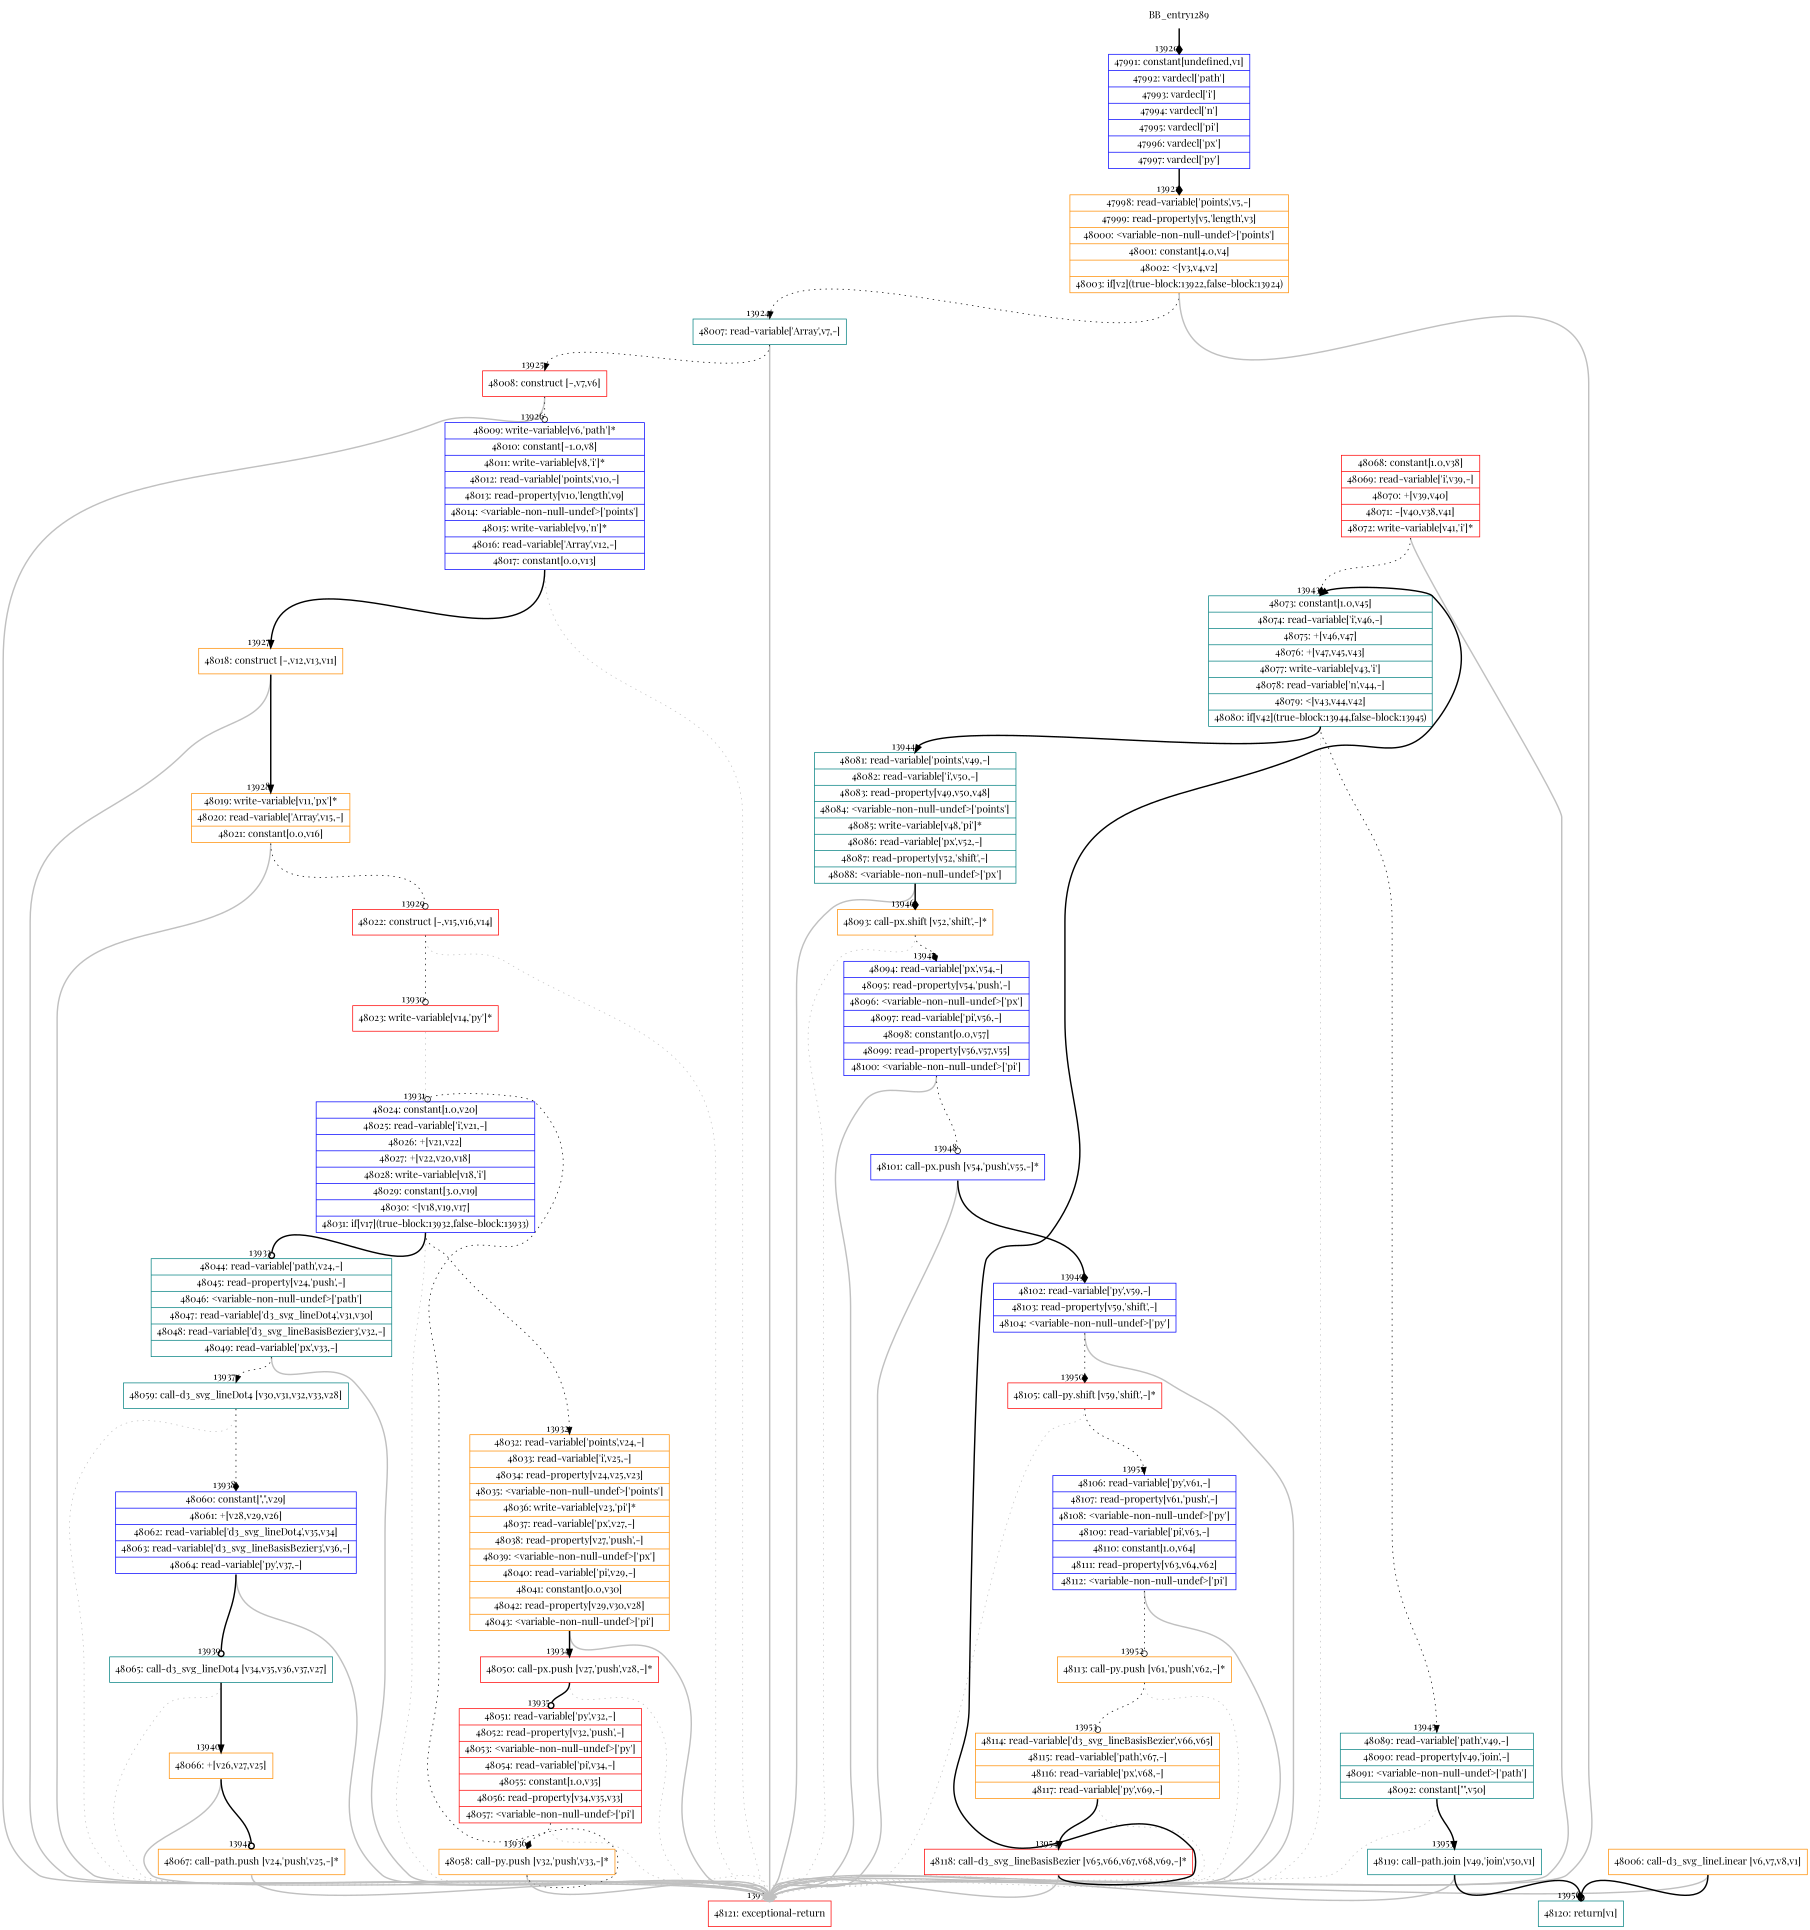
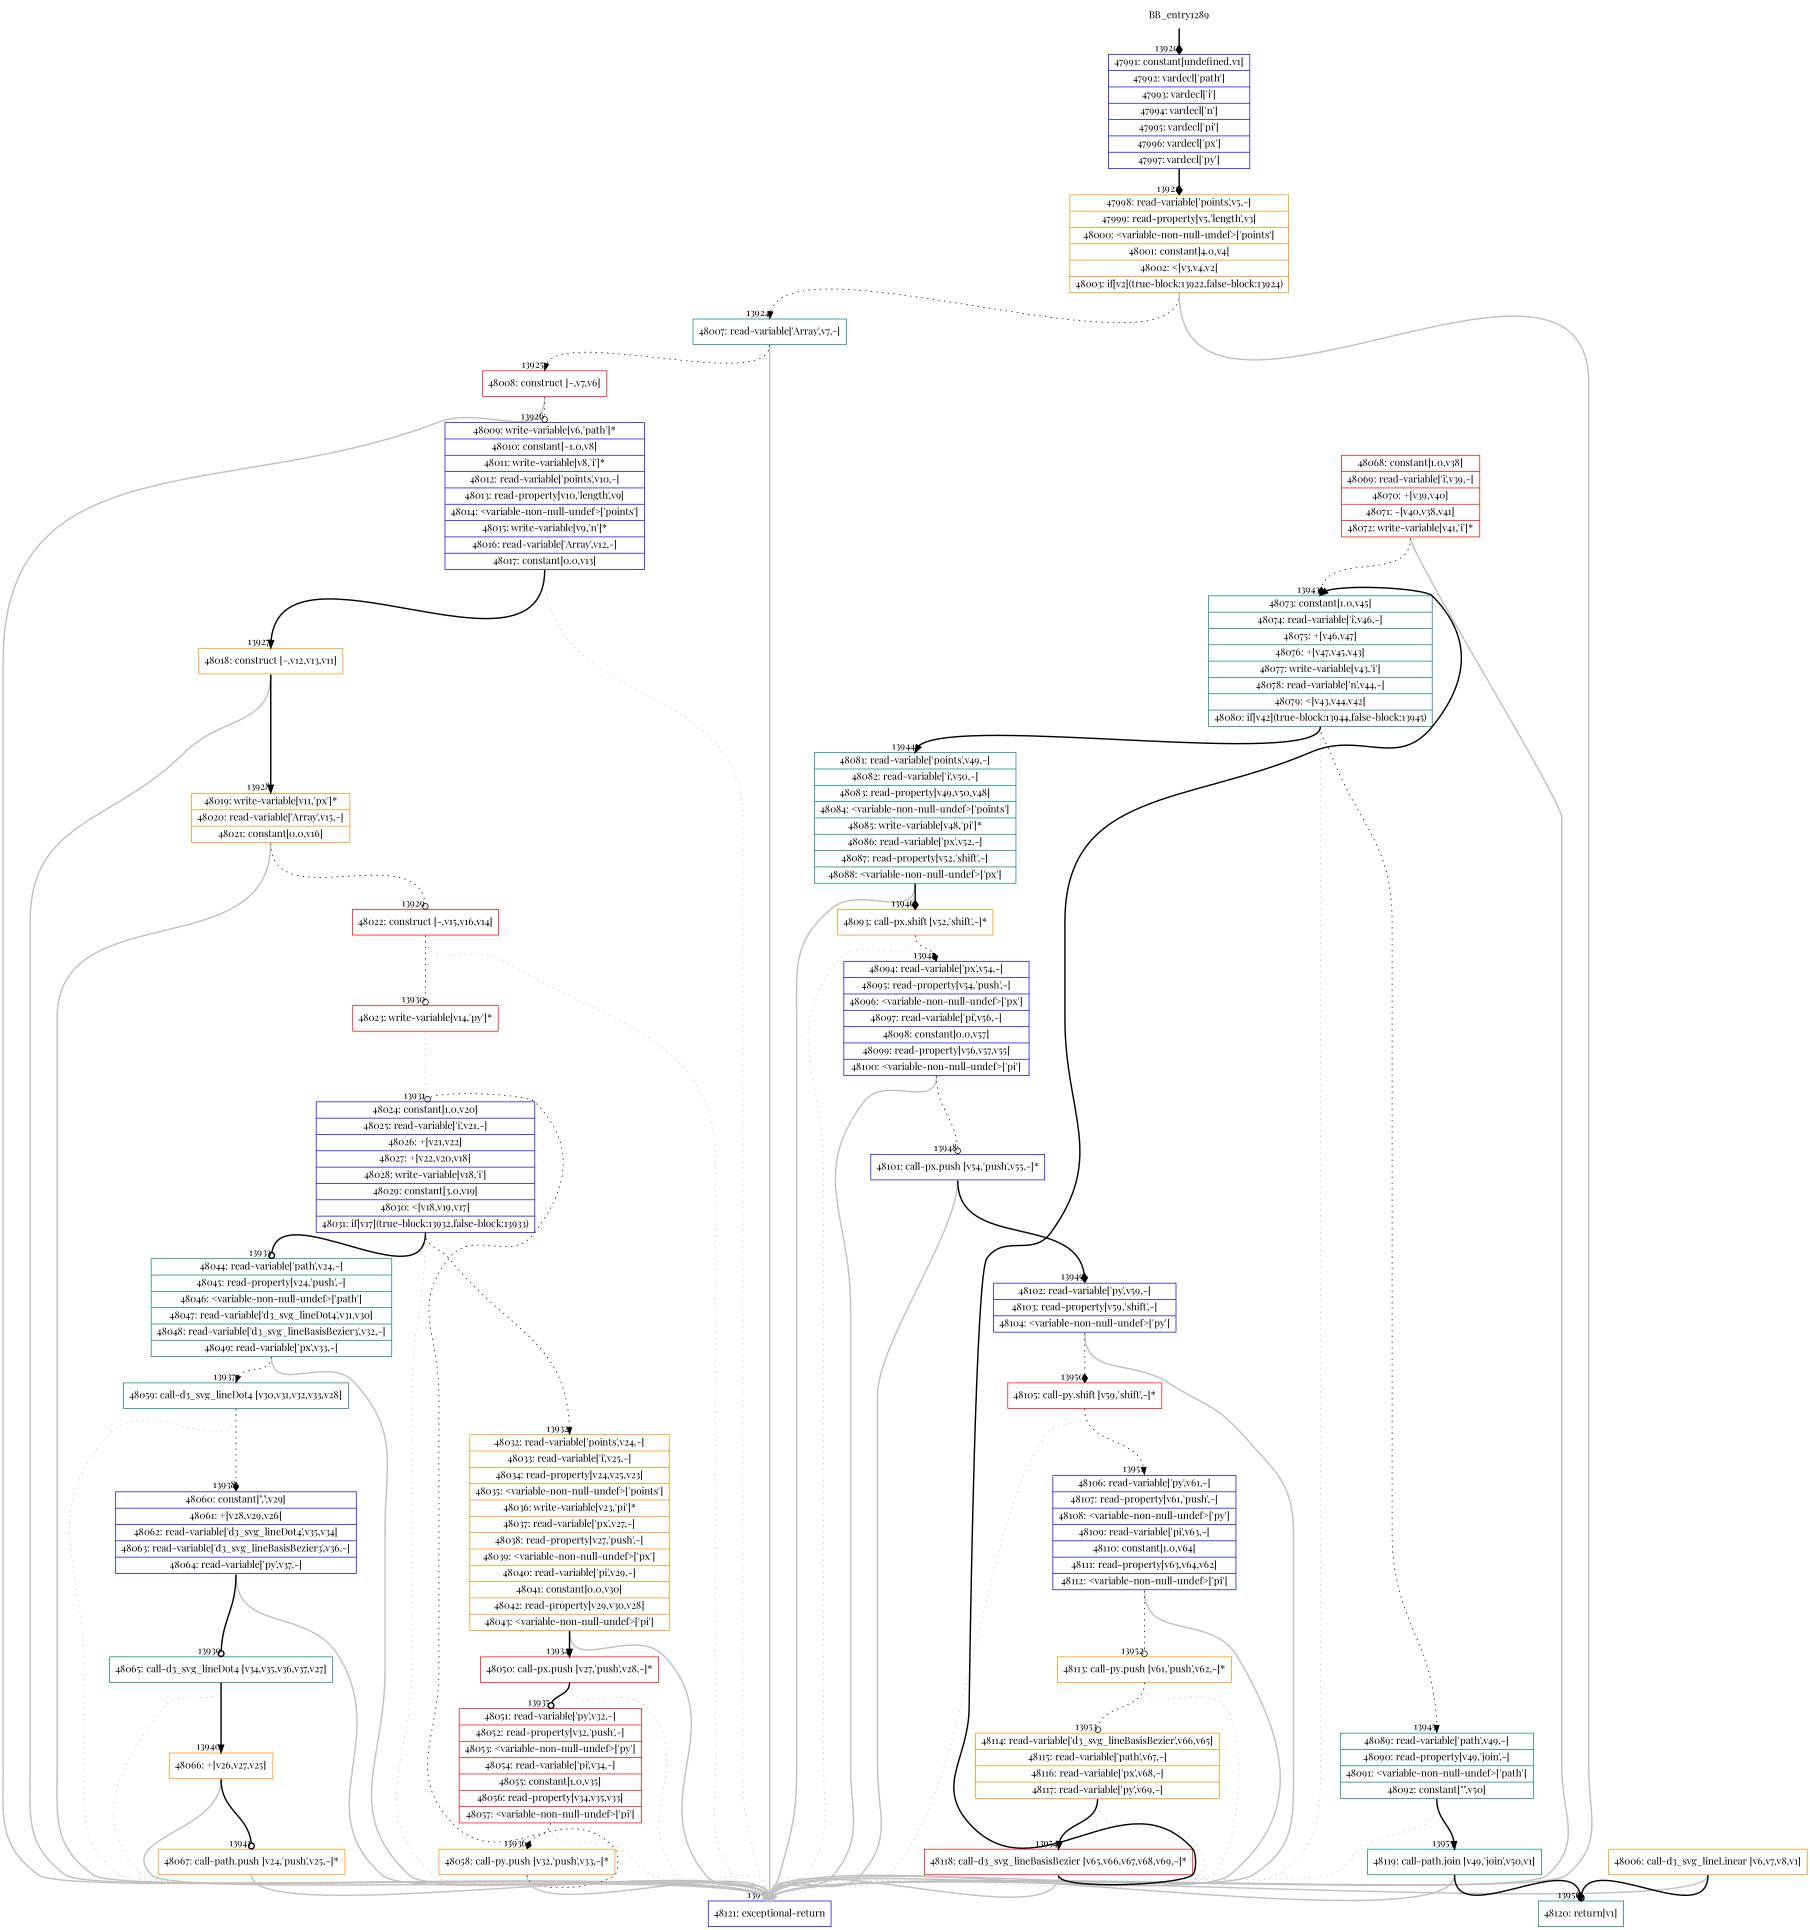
(770, 1914) -> (770, 1914)
